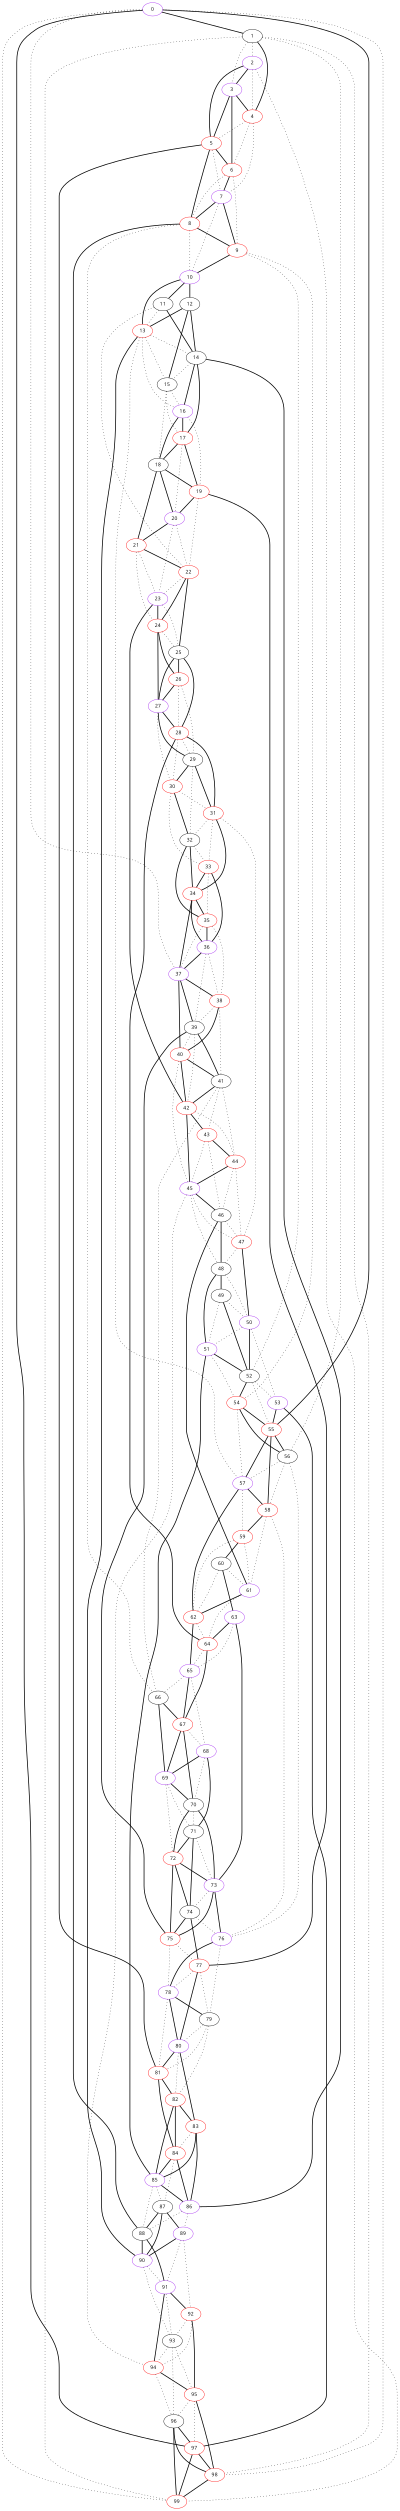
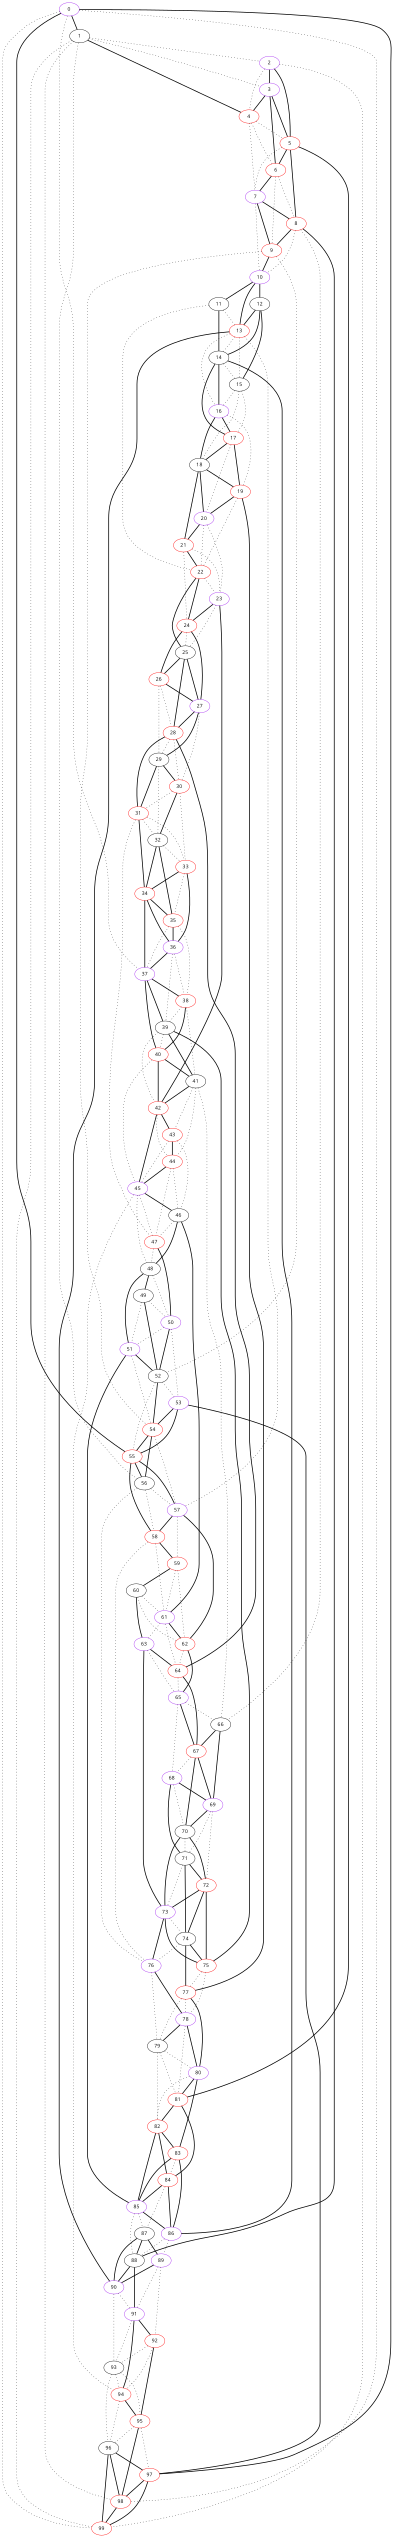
none -> (166, 1416)
none -> (154, 1631)
